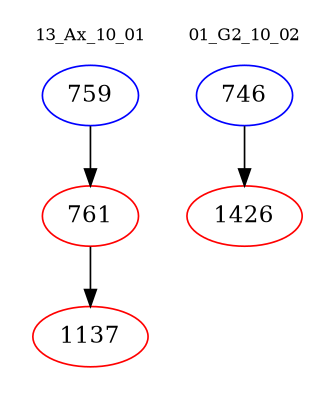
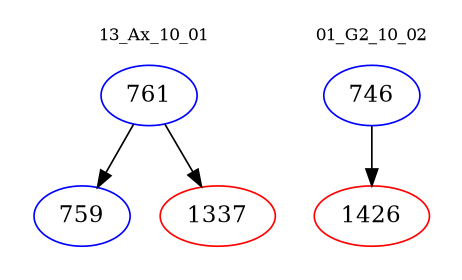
(90, 148) -> (120, 149)
(90, 216) -> (149, 95)
(90, 337) -> (218, 216)
